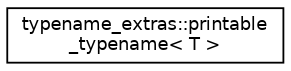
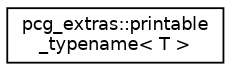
(145, 35) -> (115, 35)
